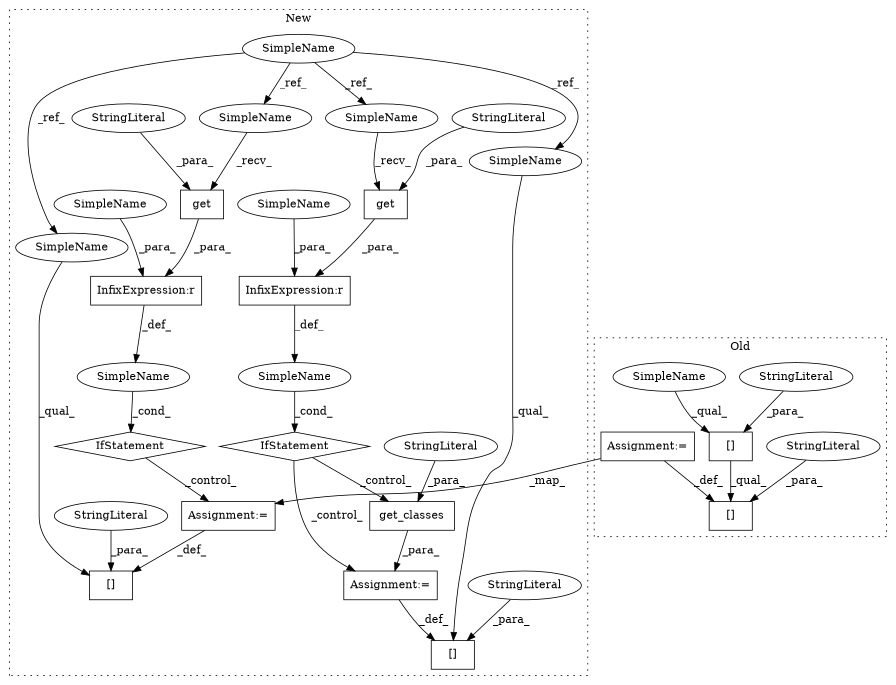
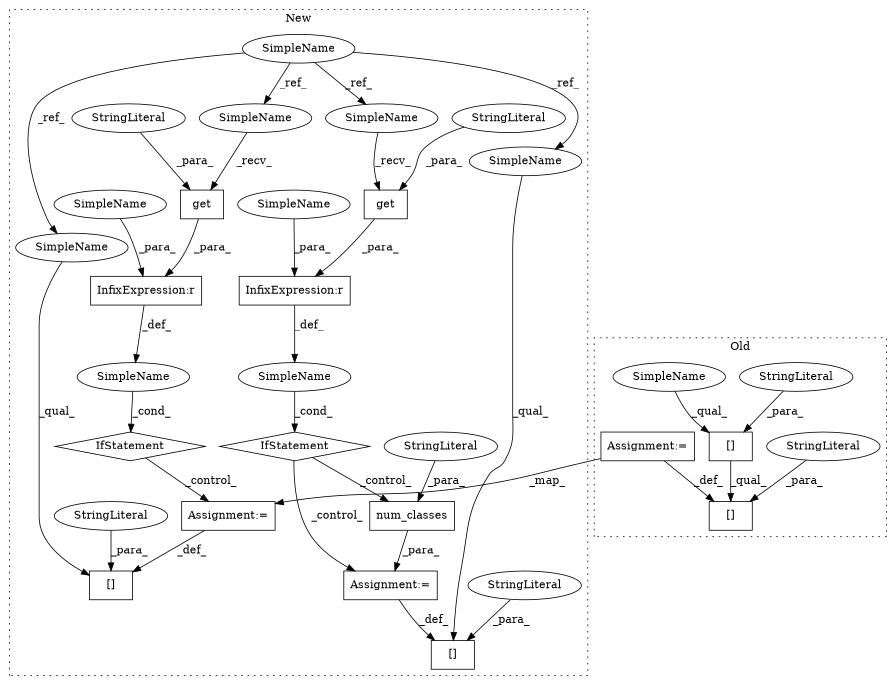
(412, 516) -> (412, 516)
